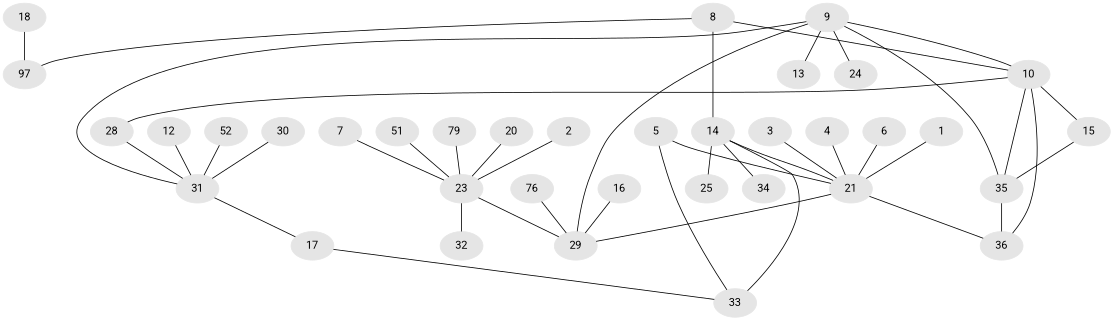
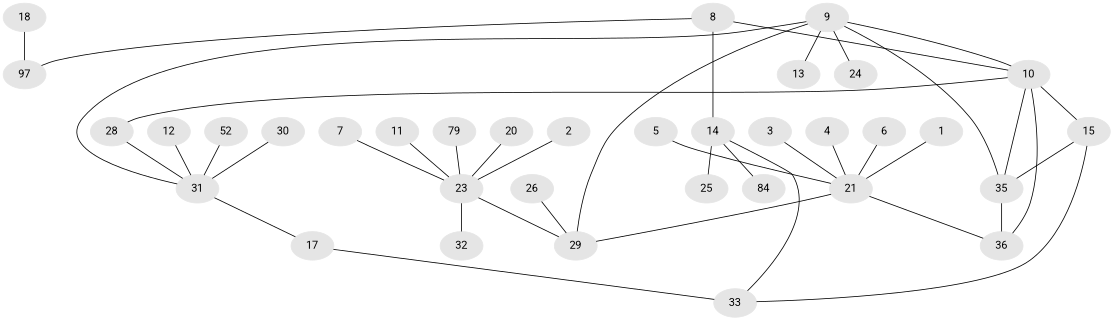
(397, 132) -> (397, 132)
(781, 161) -> none
(532, 189) -> (532, 189)
(619, 189) -> none
(764, 189) -> (764, 189)
(685, 217) -> (960, 283)
